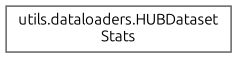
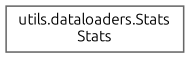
(119, 29) -> (95, 29)
